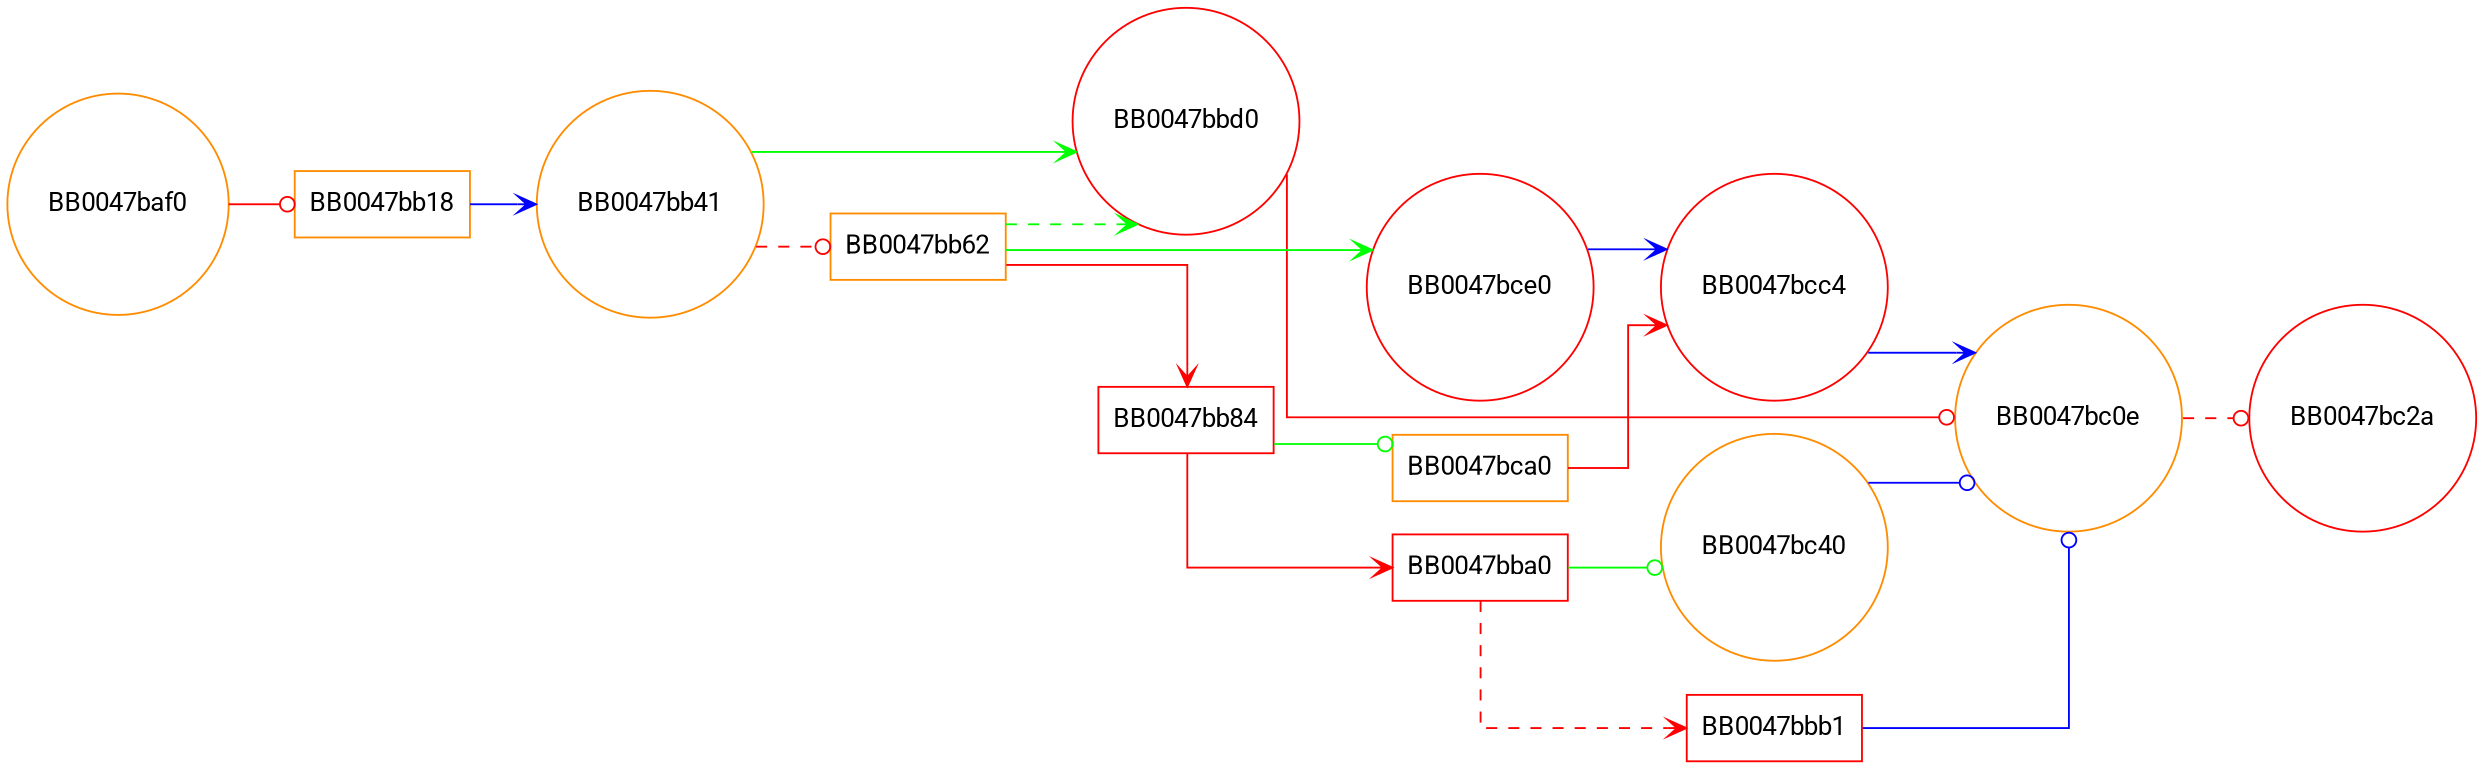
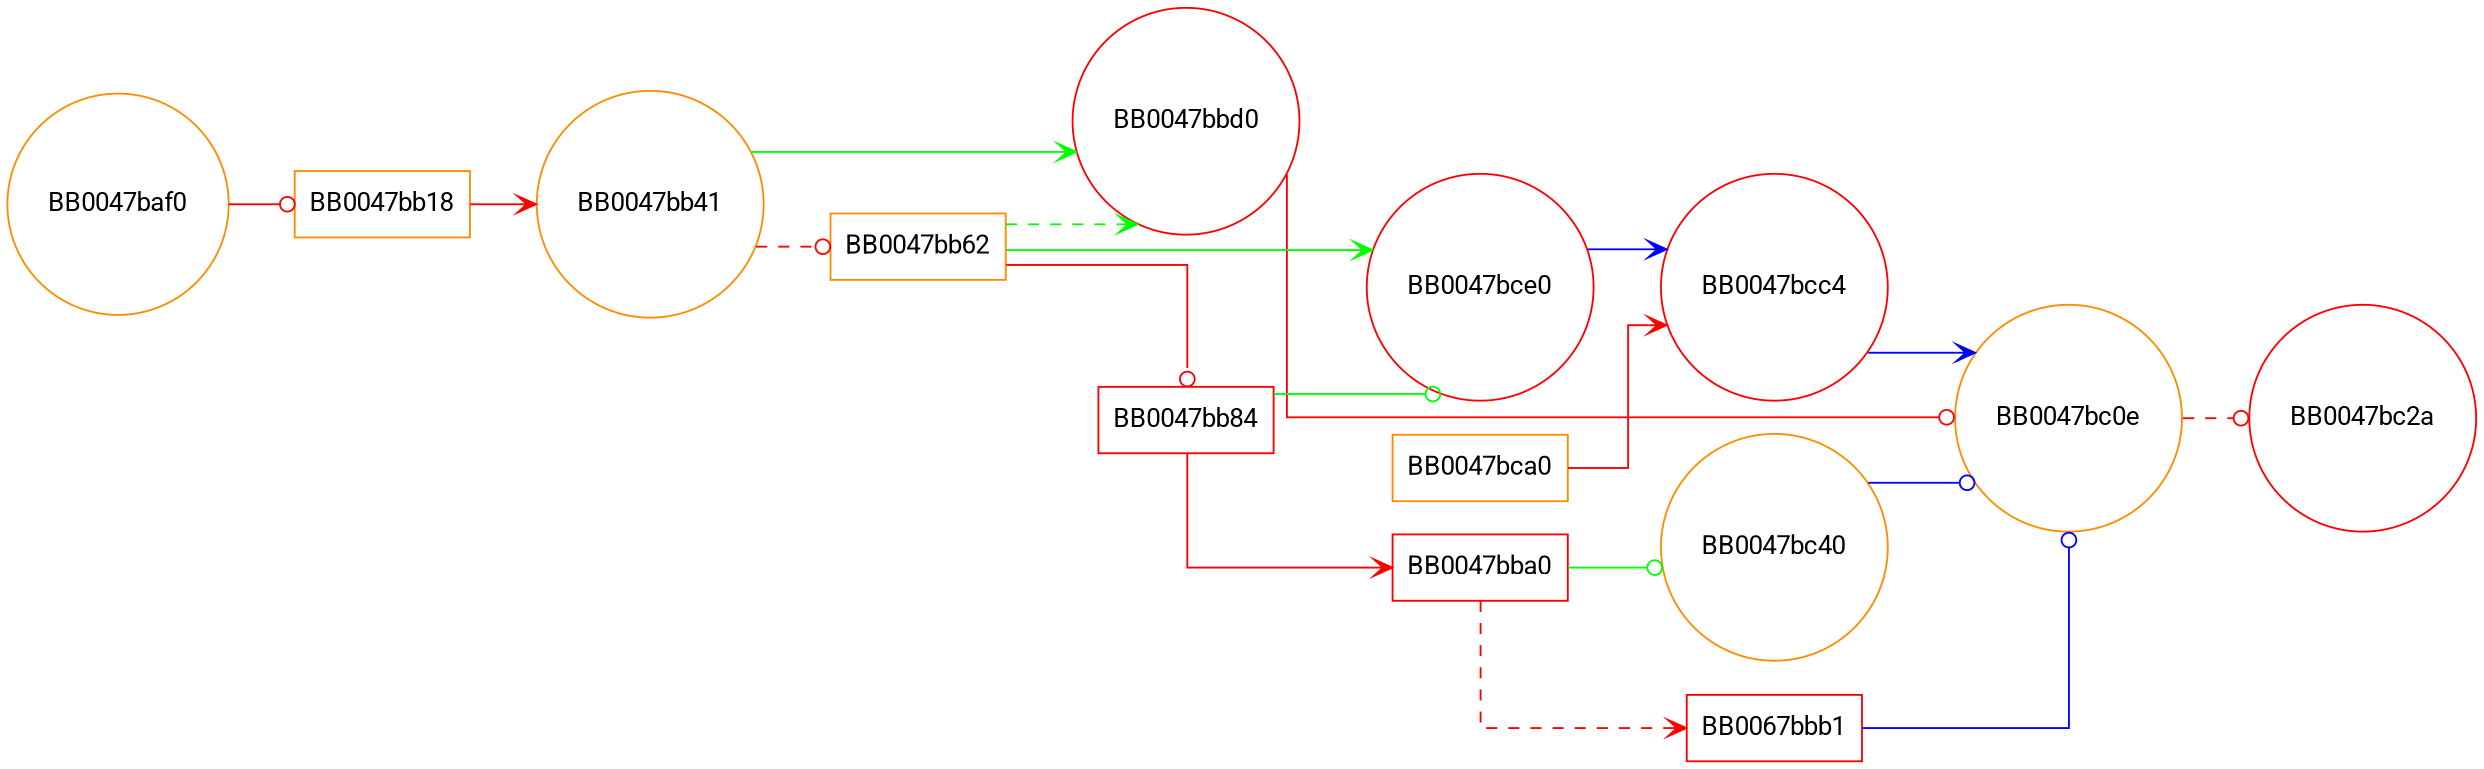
(494, 204) -> (494, 204)
(1148, 265) -> (1148, 265)
(1326, 444) -> (1350, 394)
(1774, 728) -> (1774, 728)
